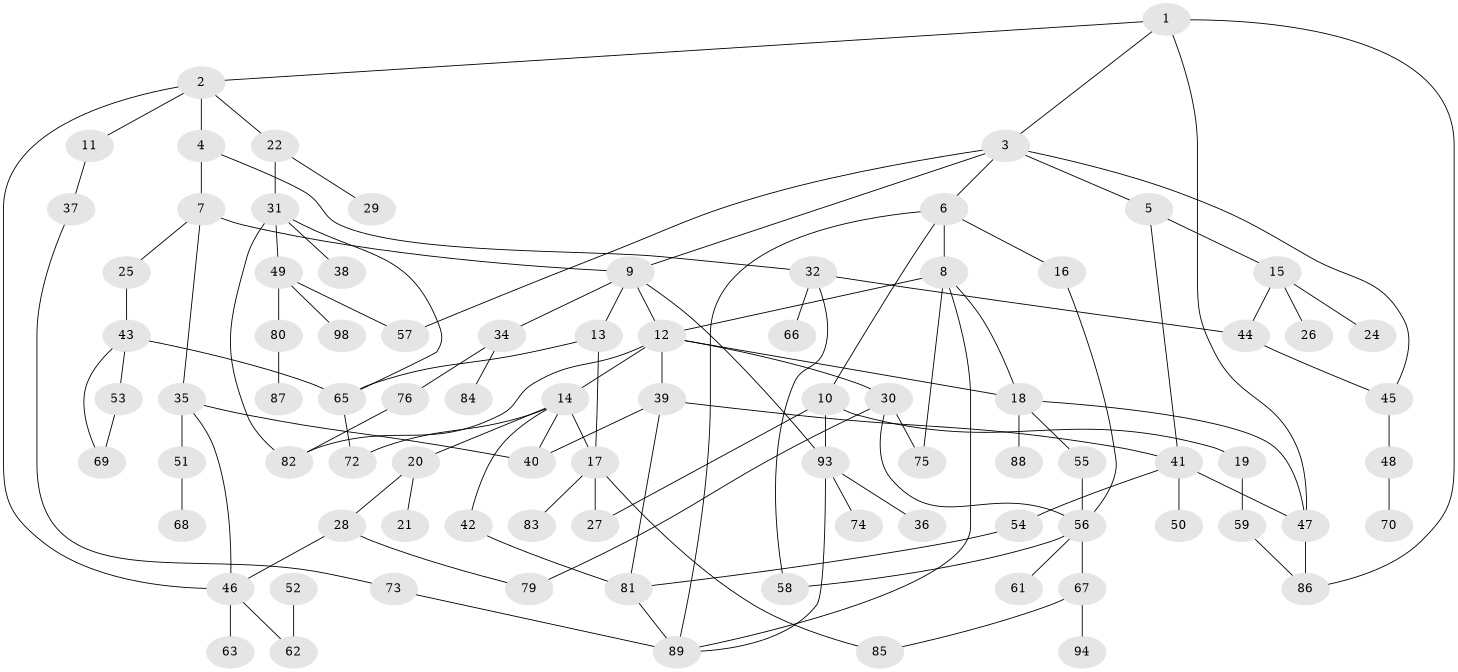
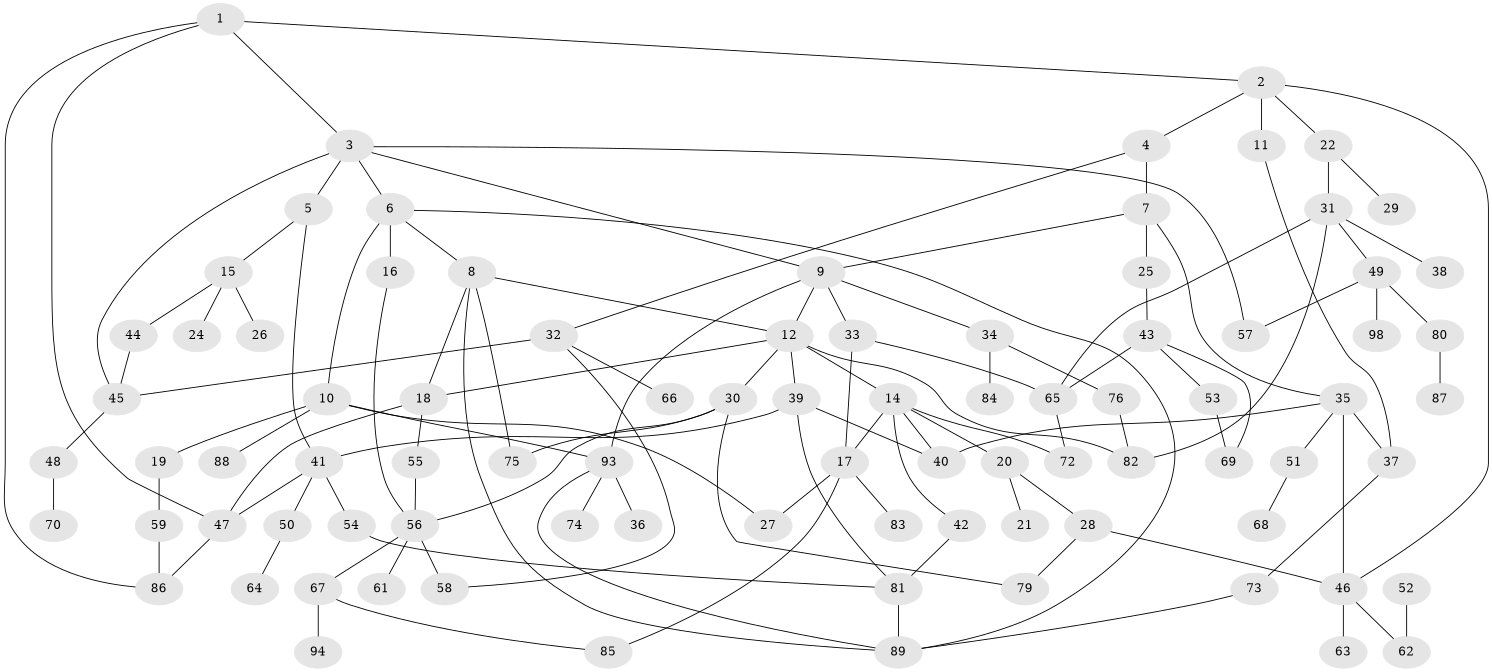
(1029, 305) -> (345, 366)
(599, 336) -> (853, 336)
(1019, 425) -> (275, 431)
none -> (1368, 431)
none -> (255, 589)
